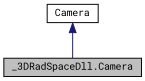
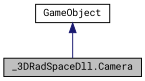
(73, 13) -> (73, 13)
